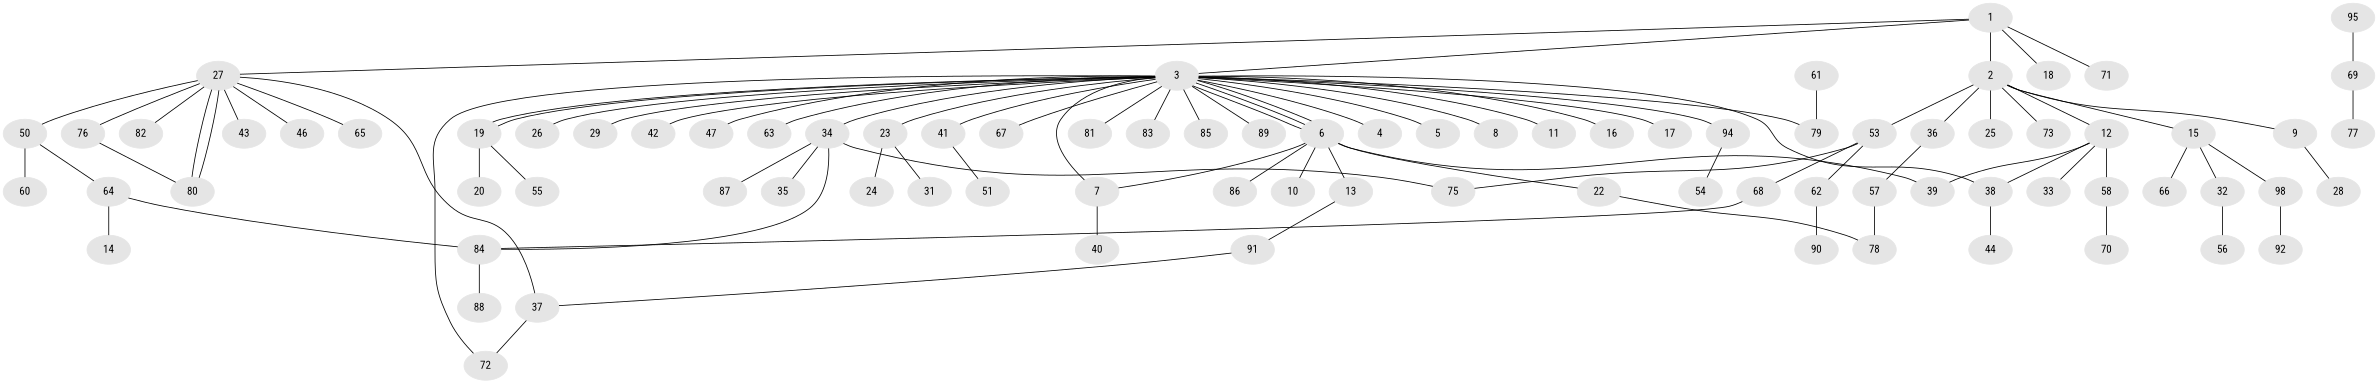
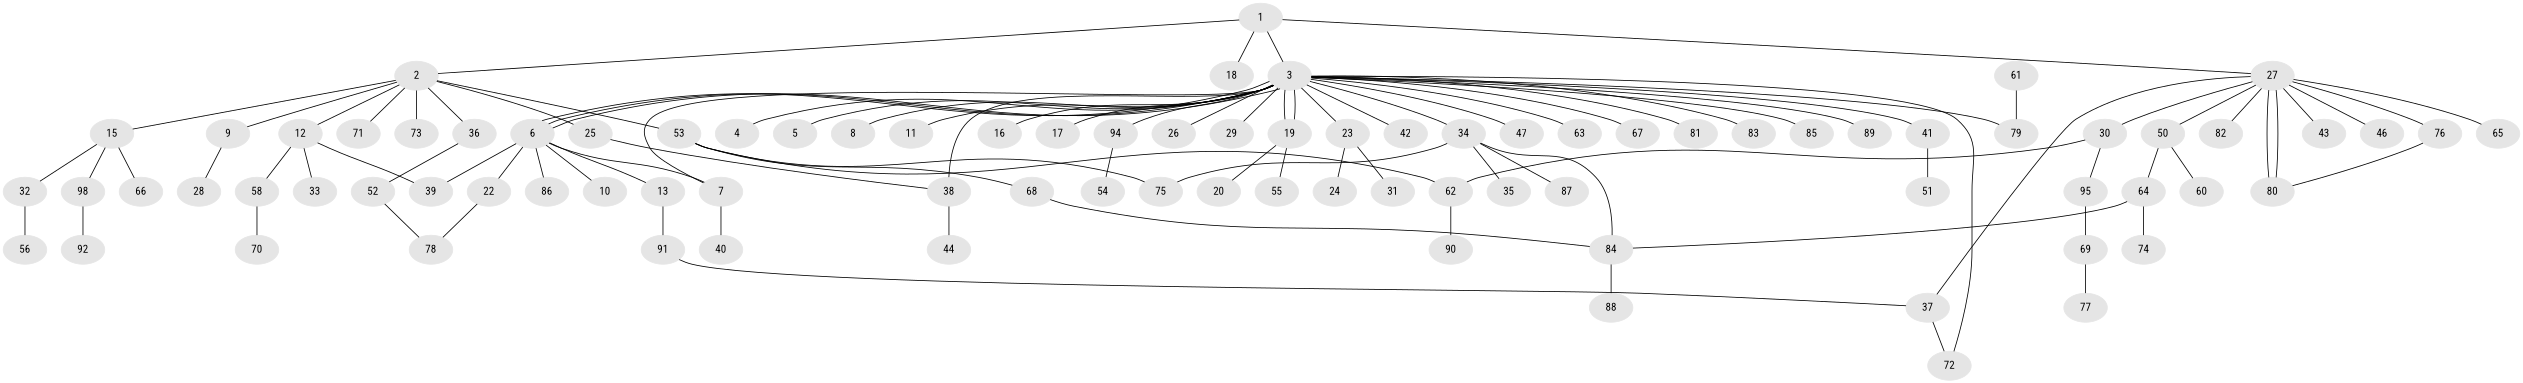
(2048, 47) -> (388, 105)
none -> (2105, 134)
(2049, 163) -> (768, 168)
(1875, 192) -> (373, 192)
(109, 250) -> (2144, 250)
